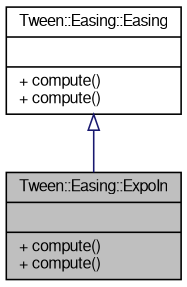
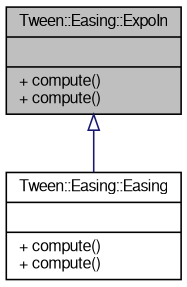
(94, 151) -> (94, 151)
